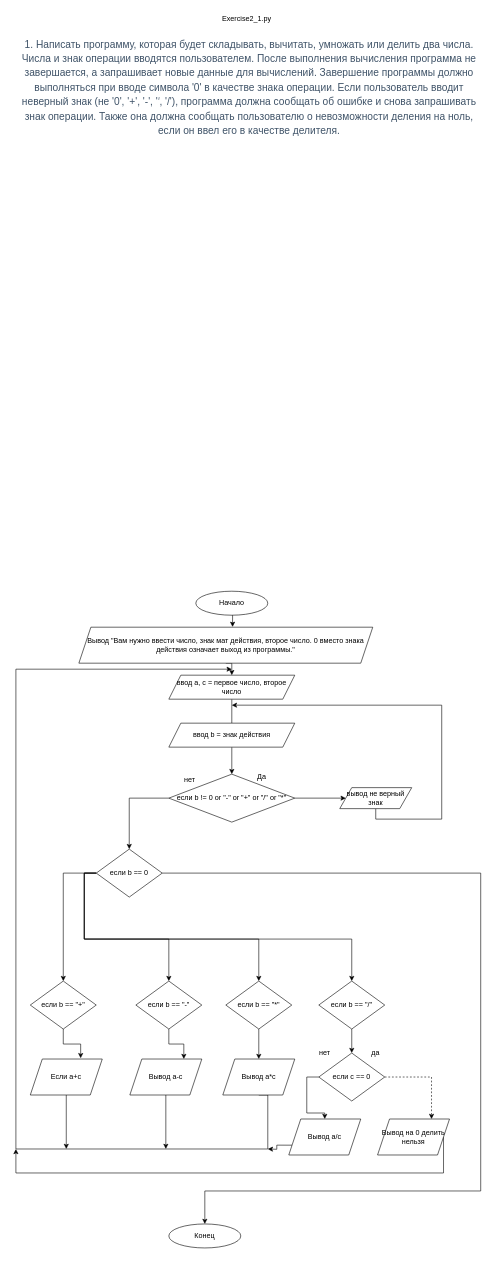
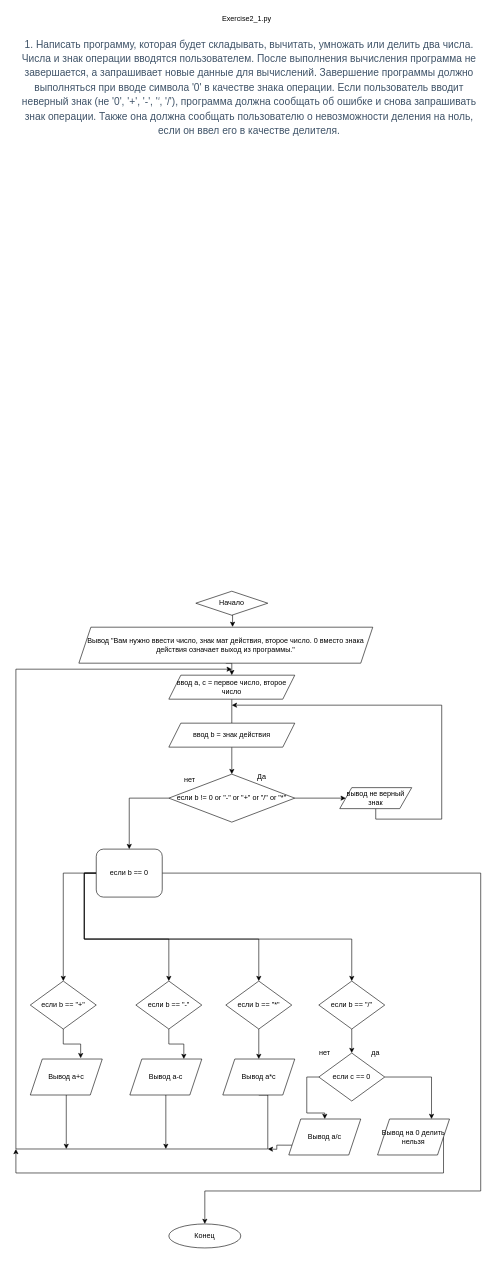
(232, 603) -> (232, 603)
(129, 873) -> (129, 873)
(66, 1077) -> (66, 1077)
(428, 1077) -> (428, 1077)
